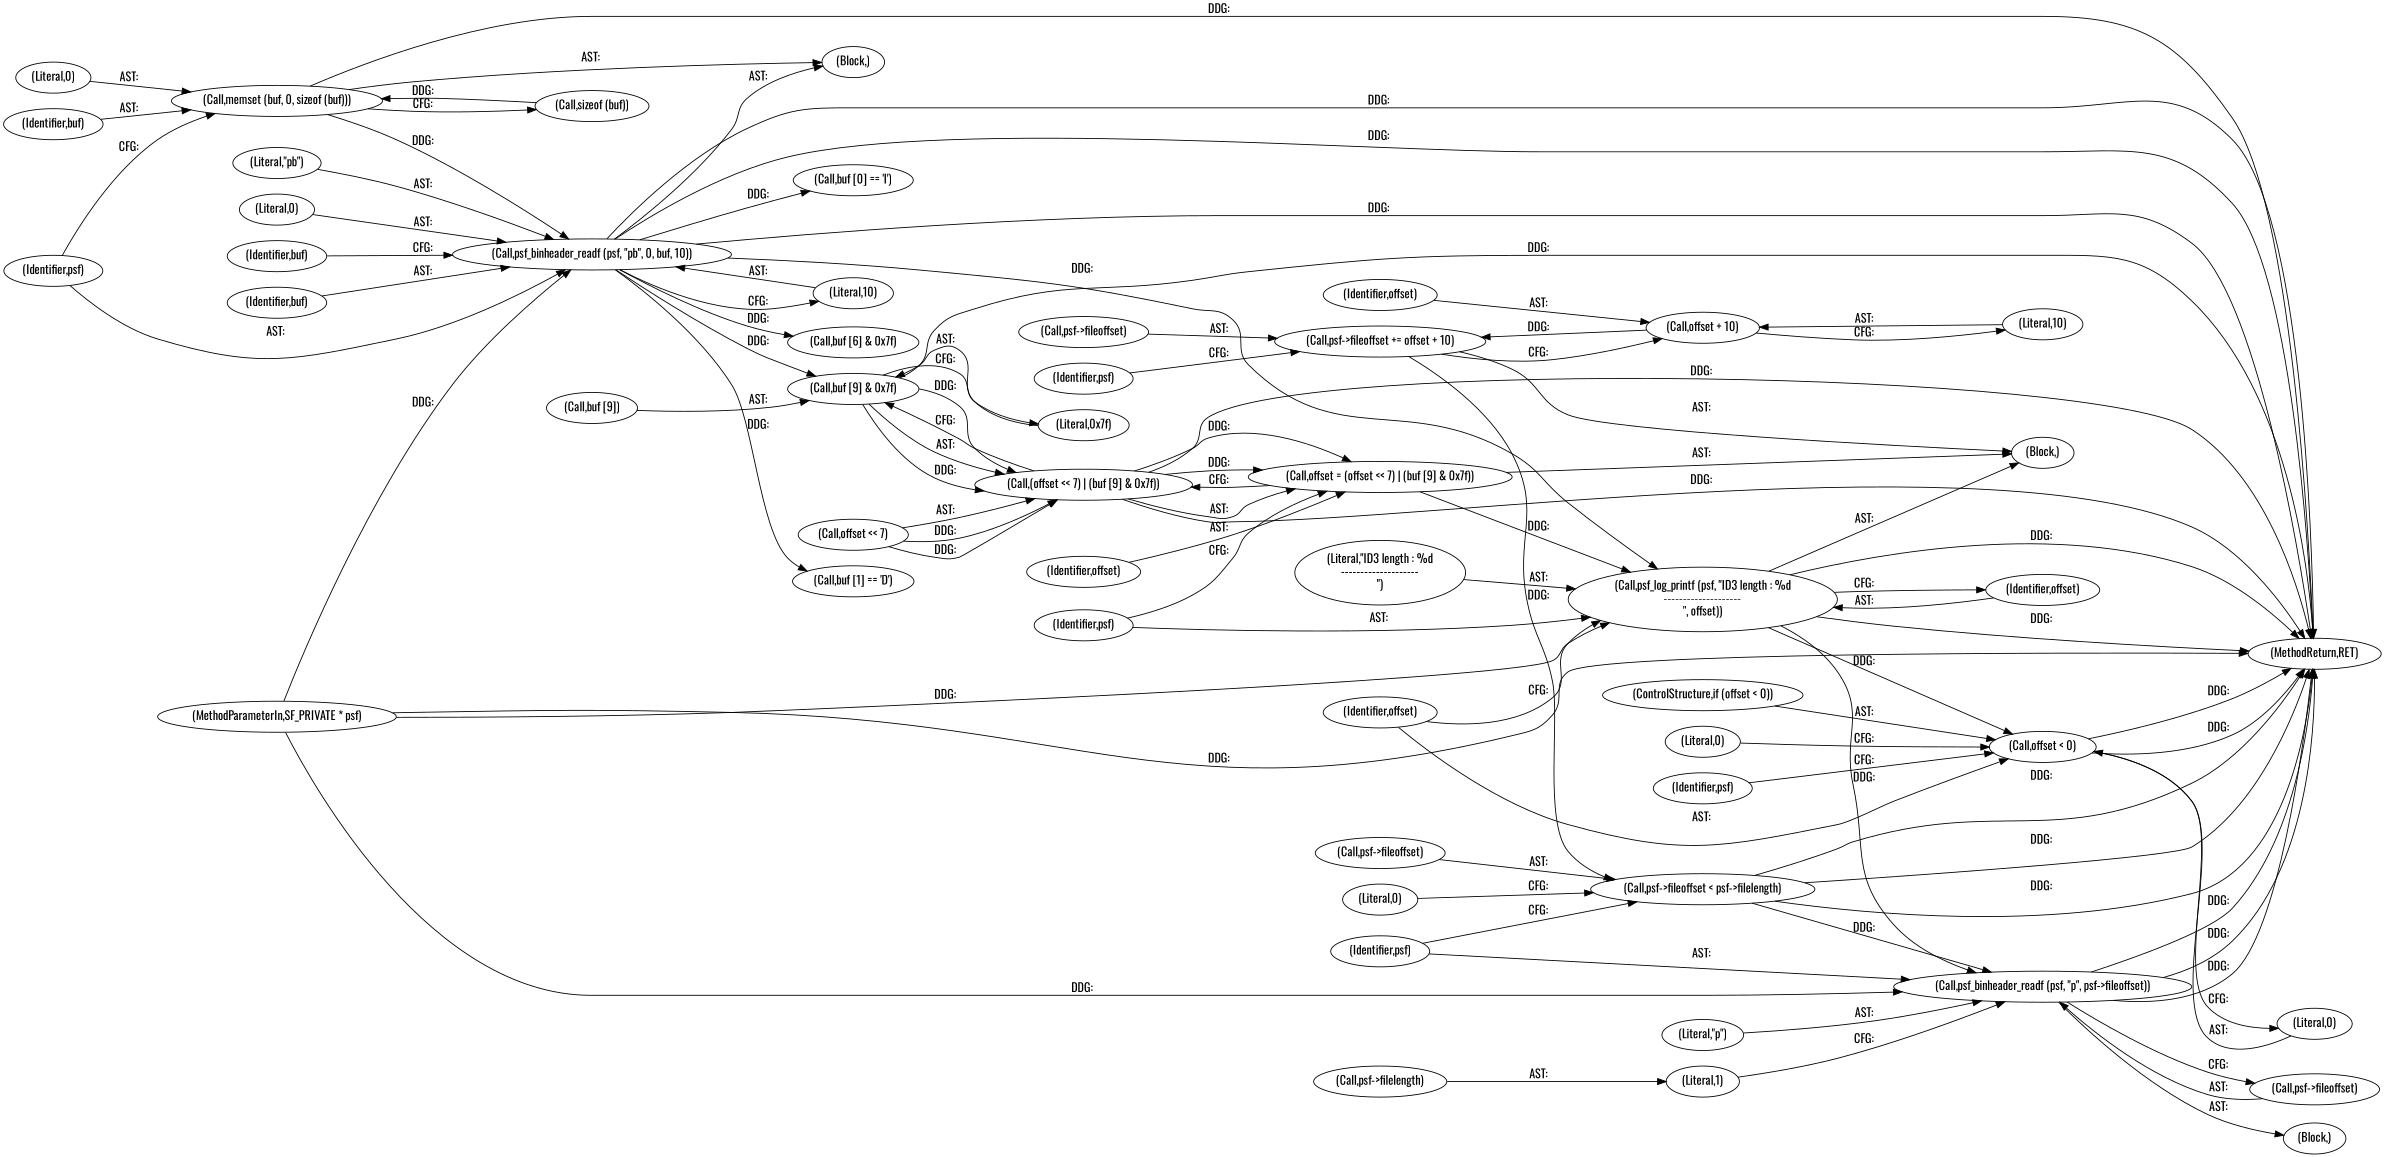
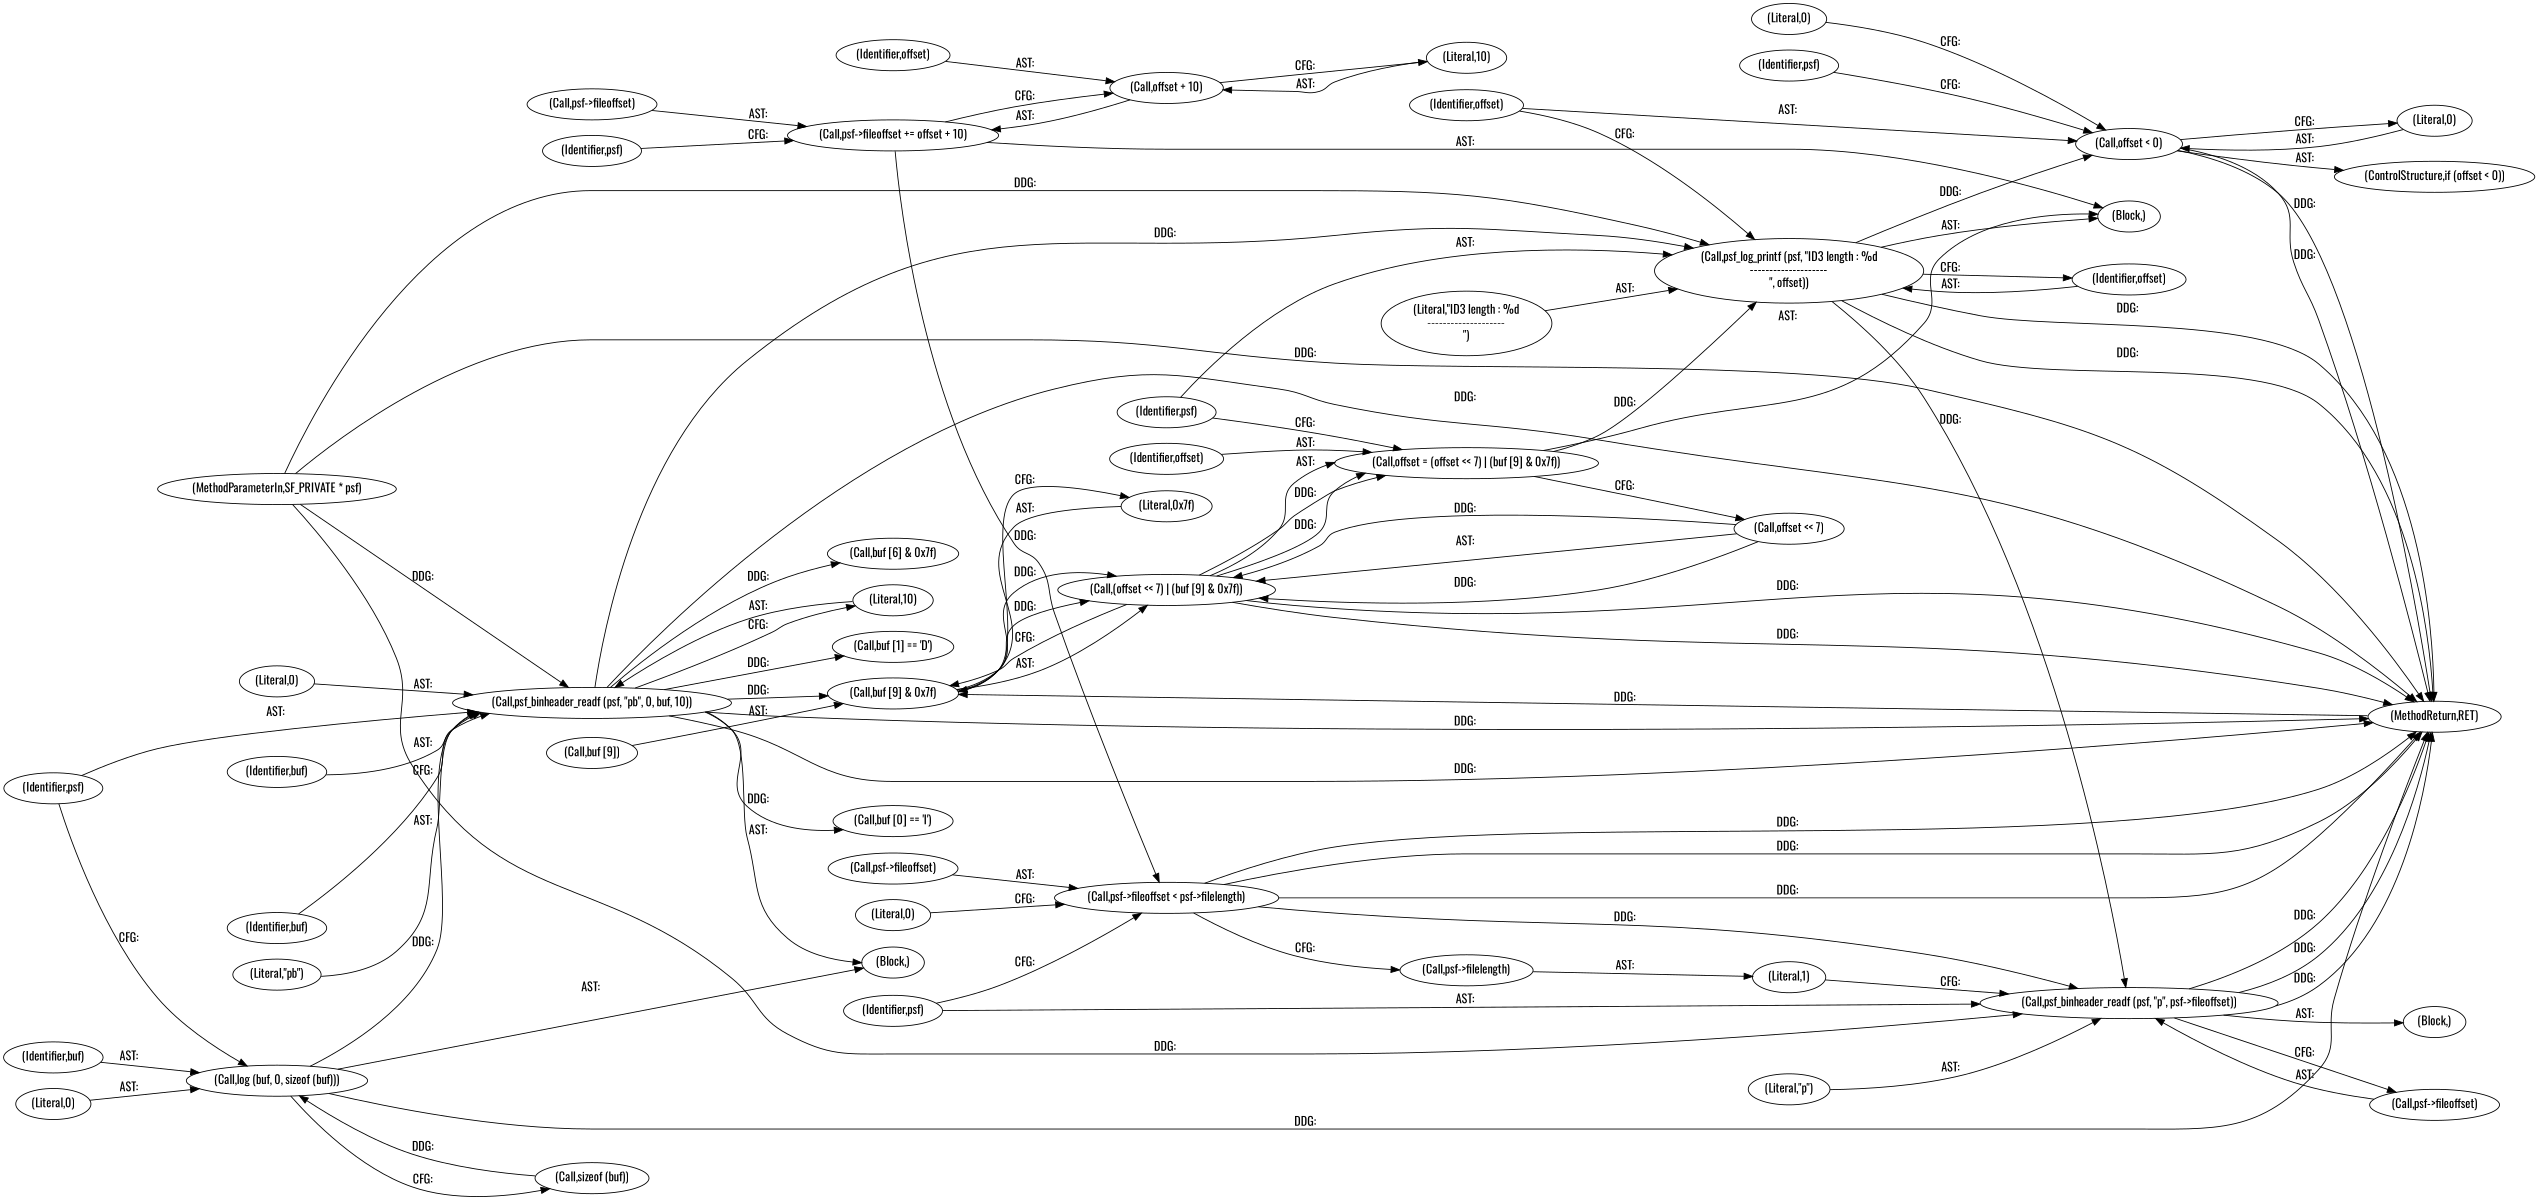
(277, 101) -> (277, 1081)
(1712, 255) -> (1667, 705)
(1540, 328) -> (1026, 117)
(1235, 487) -> (1635, 497)
(1881, 722) -> (2256, 161)
none -> (1289, 954)
